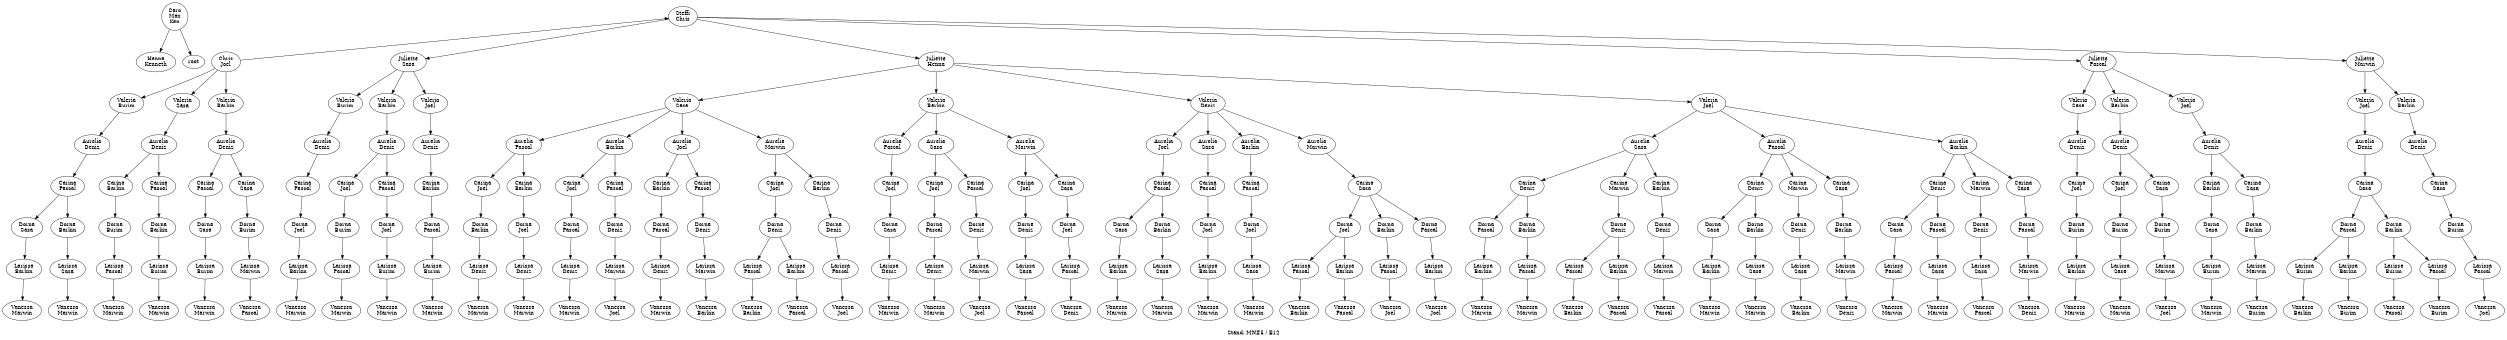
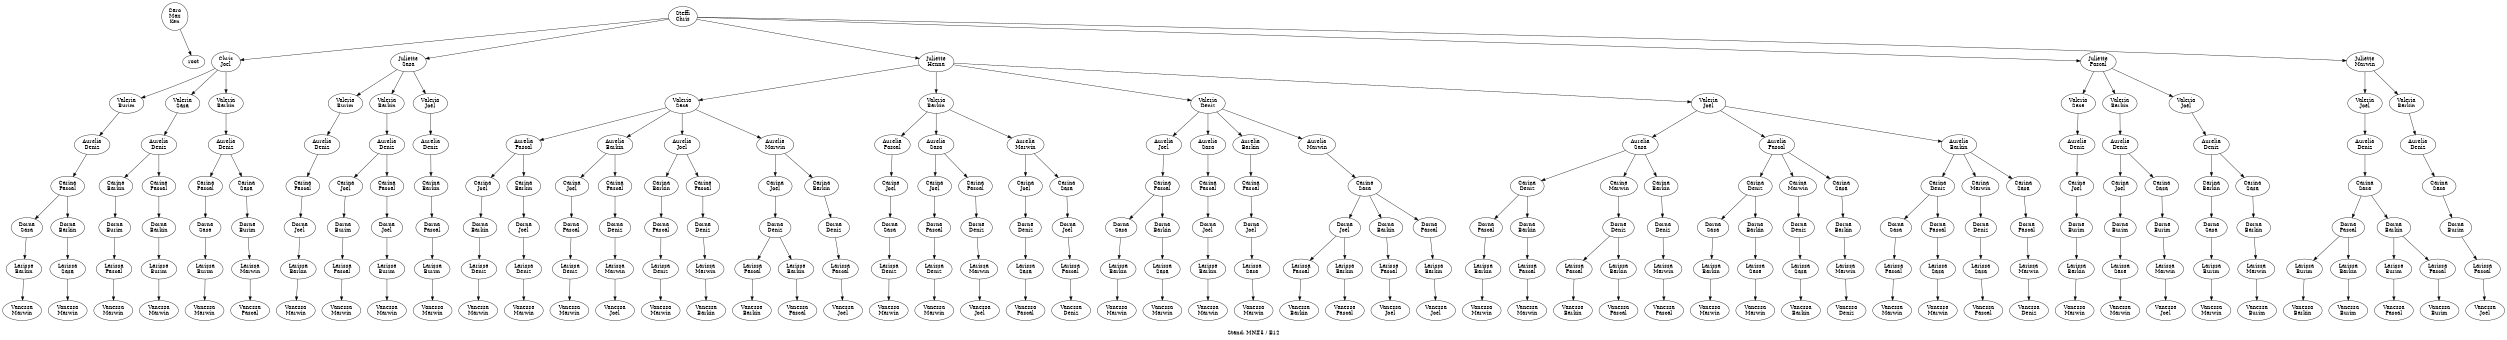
(453, 40) -> (456, 39)
(156, 62) -> none
